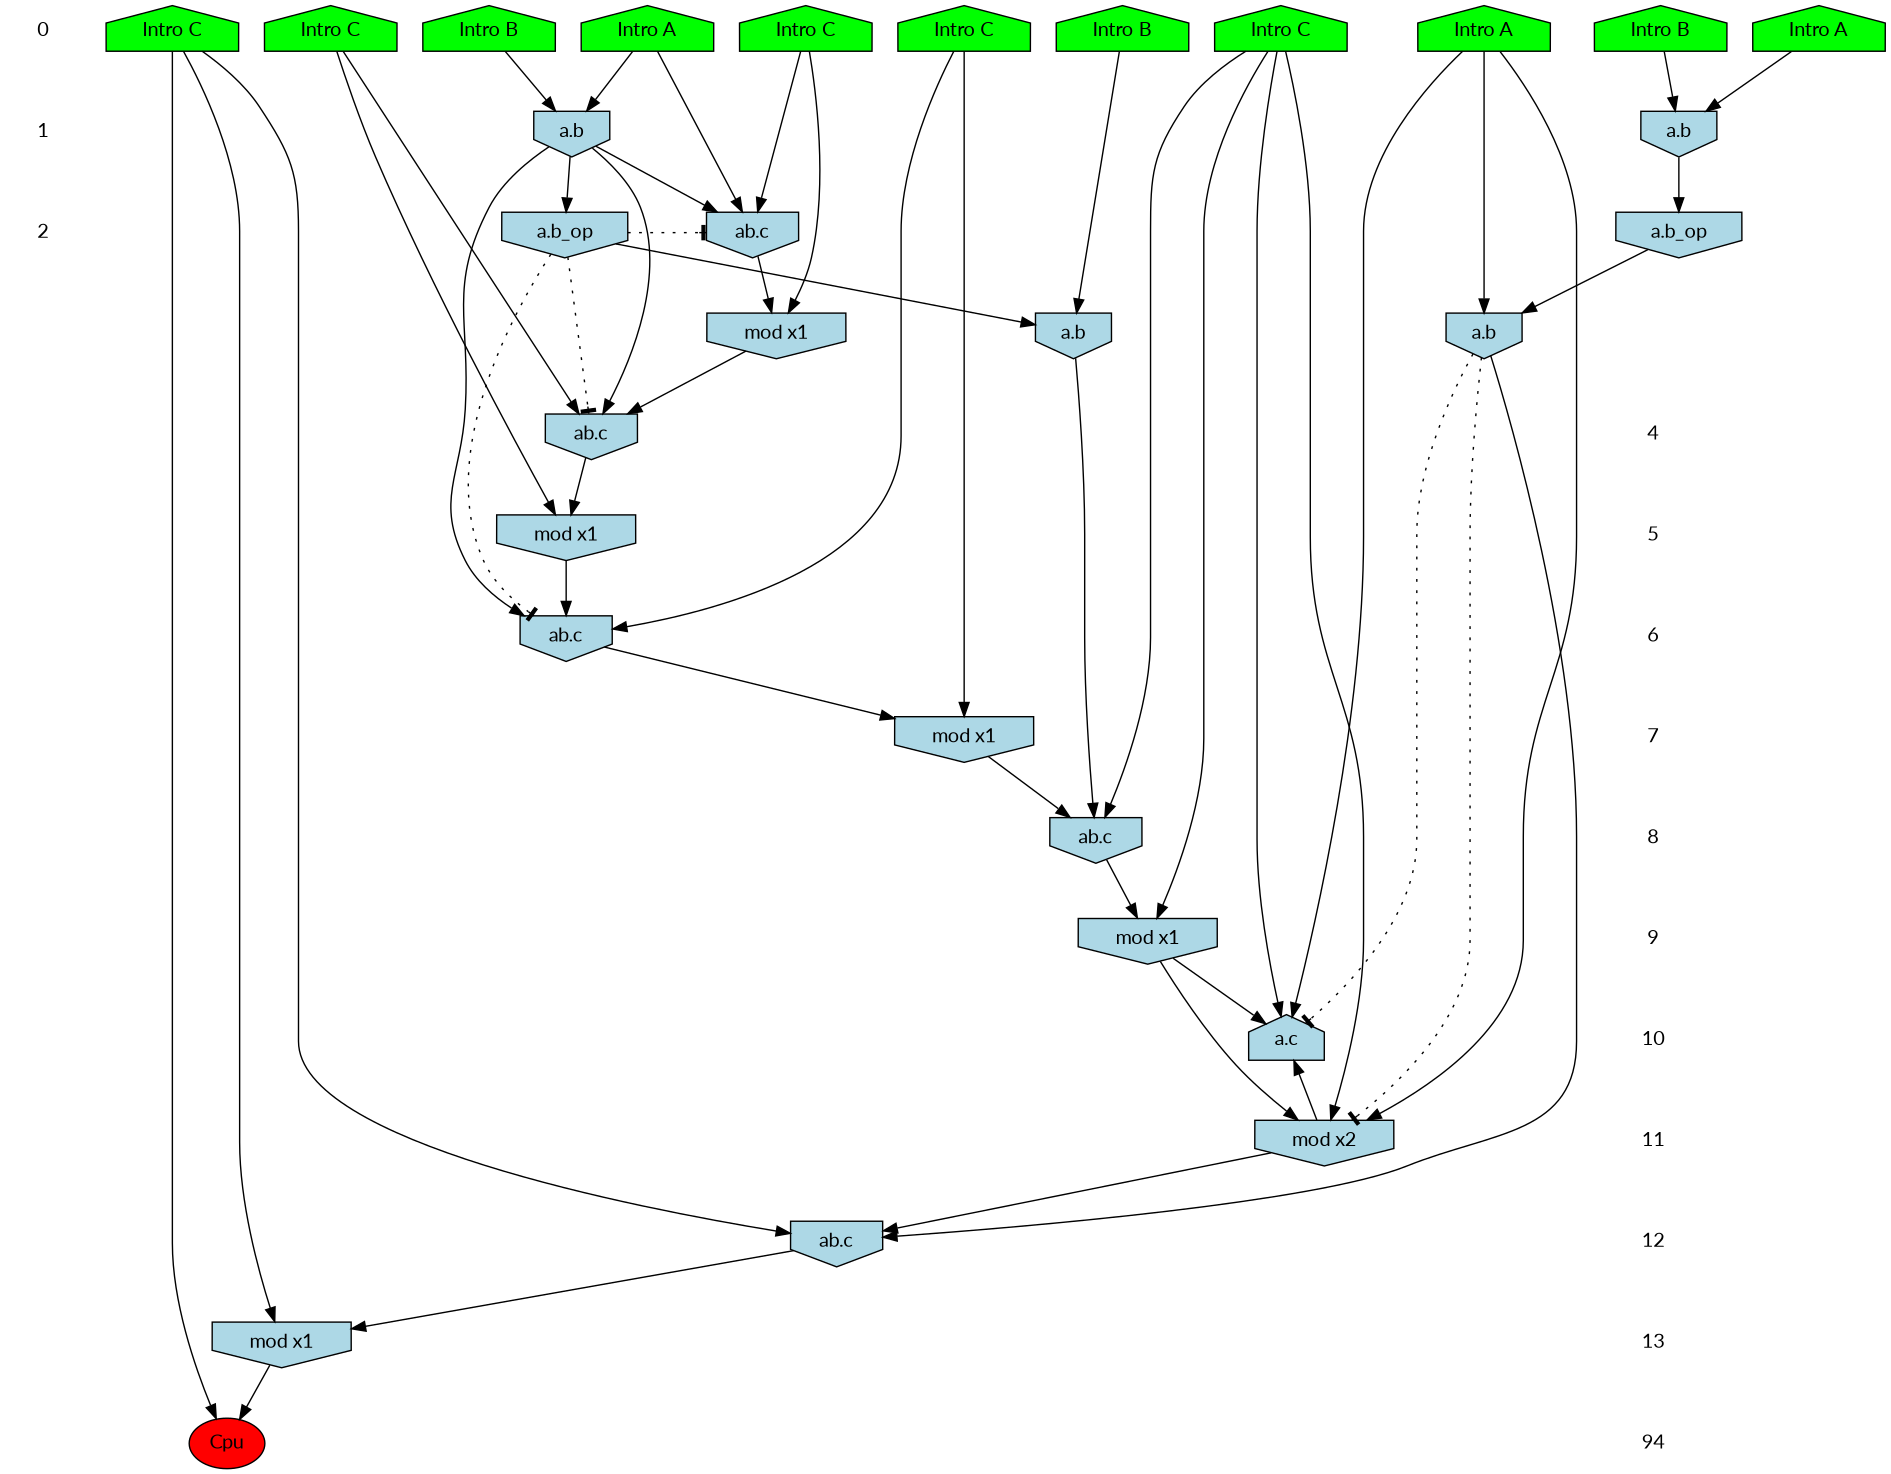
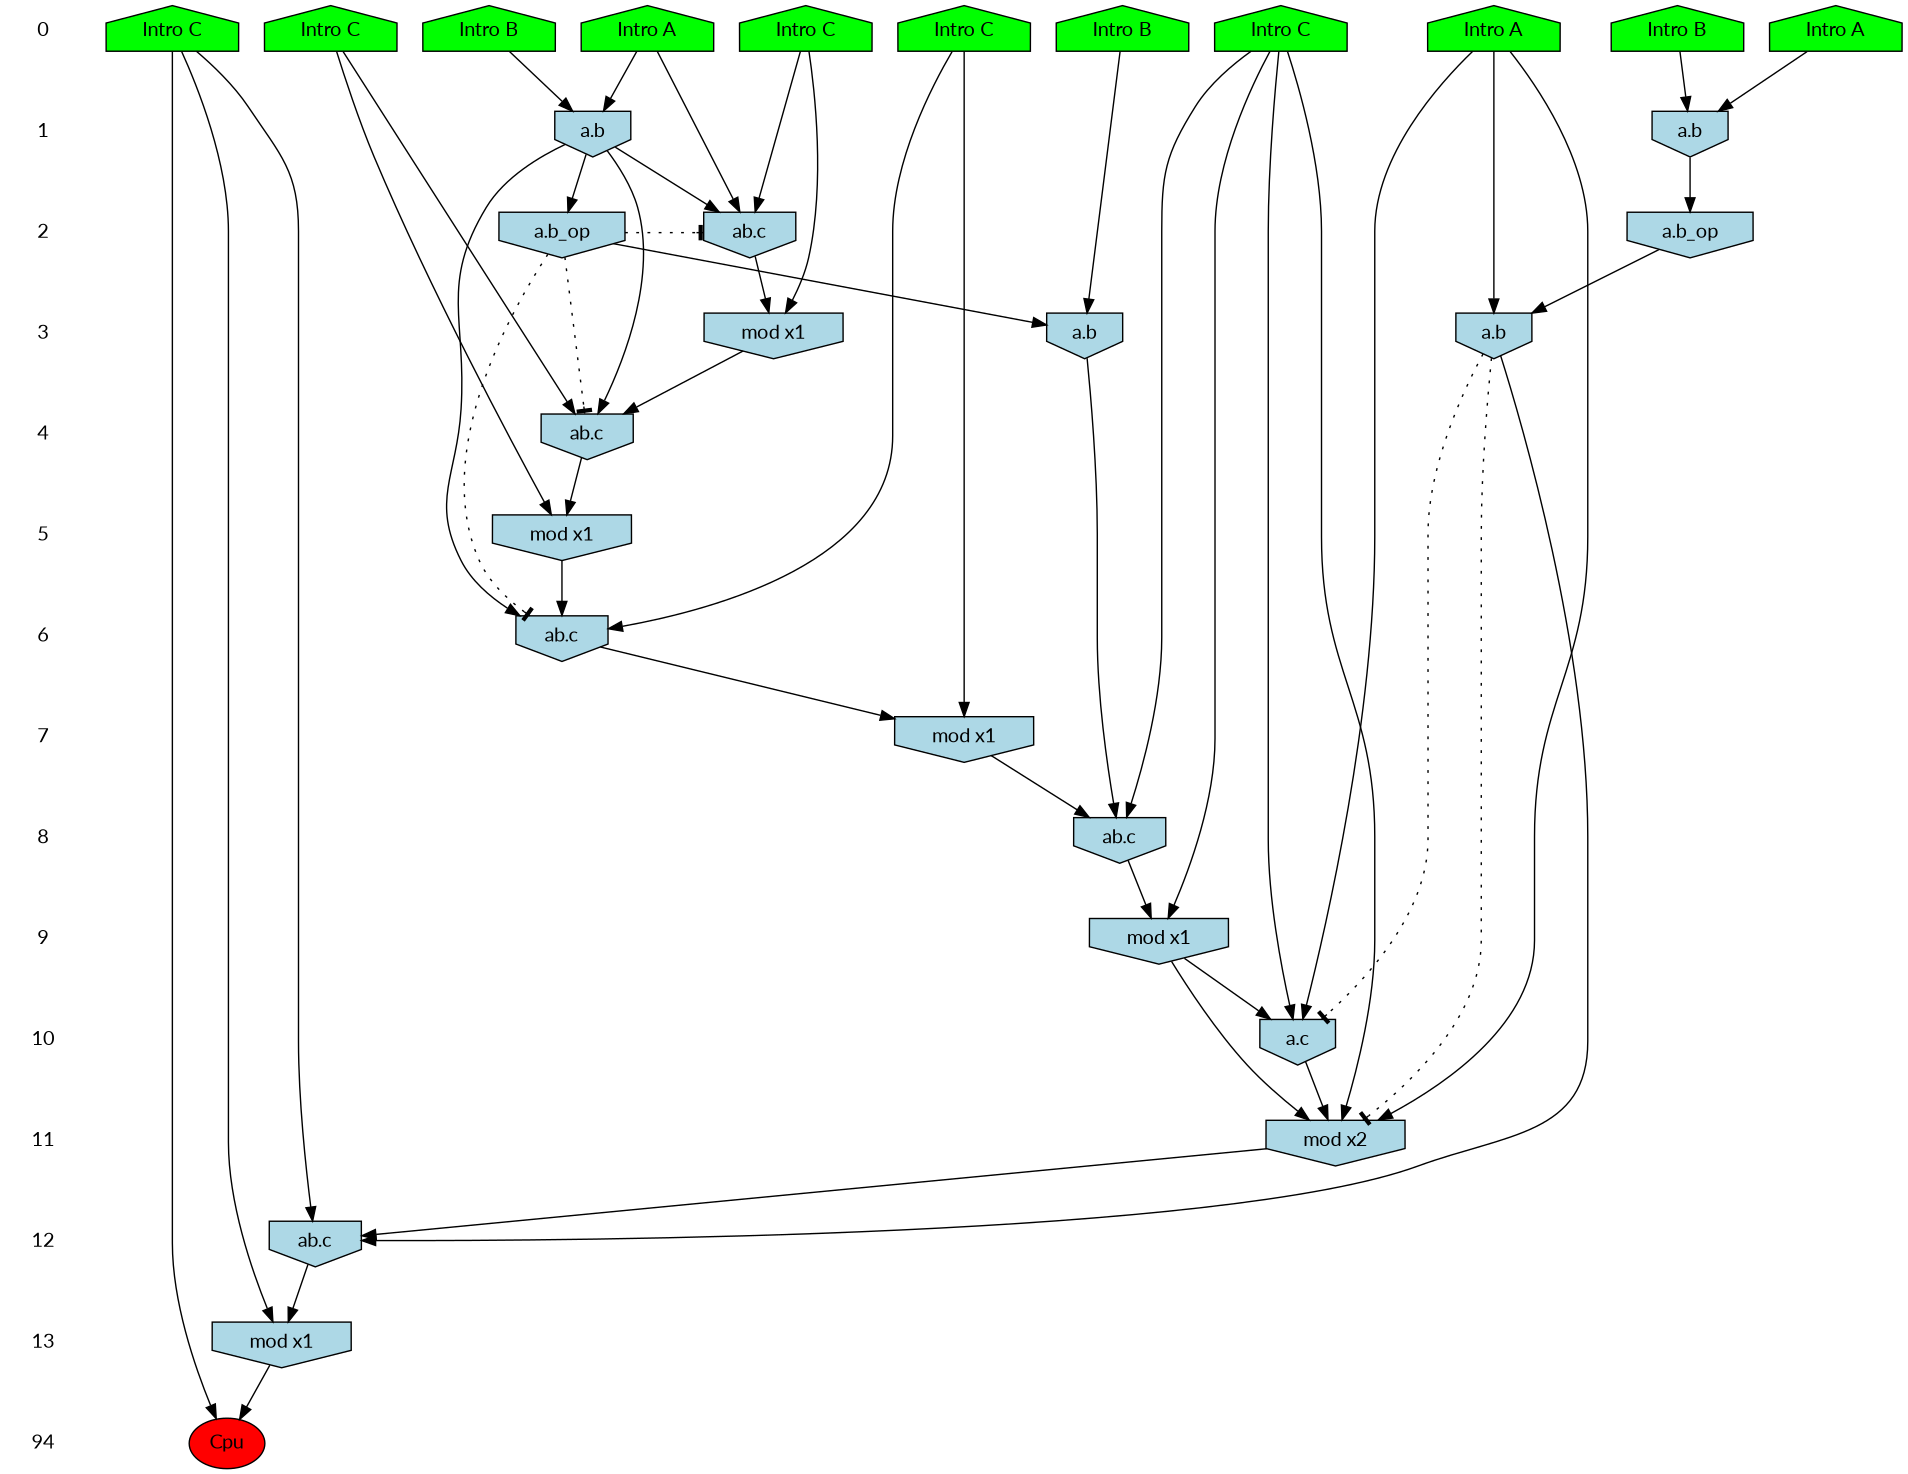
none -> (43, 334)
(1286, 1040) -> (1298, 1040)
(1308, 1097) -> (1314, 1084)
